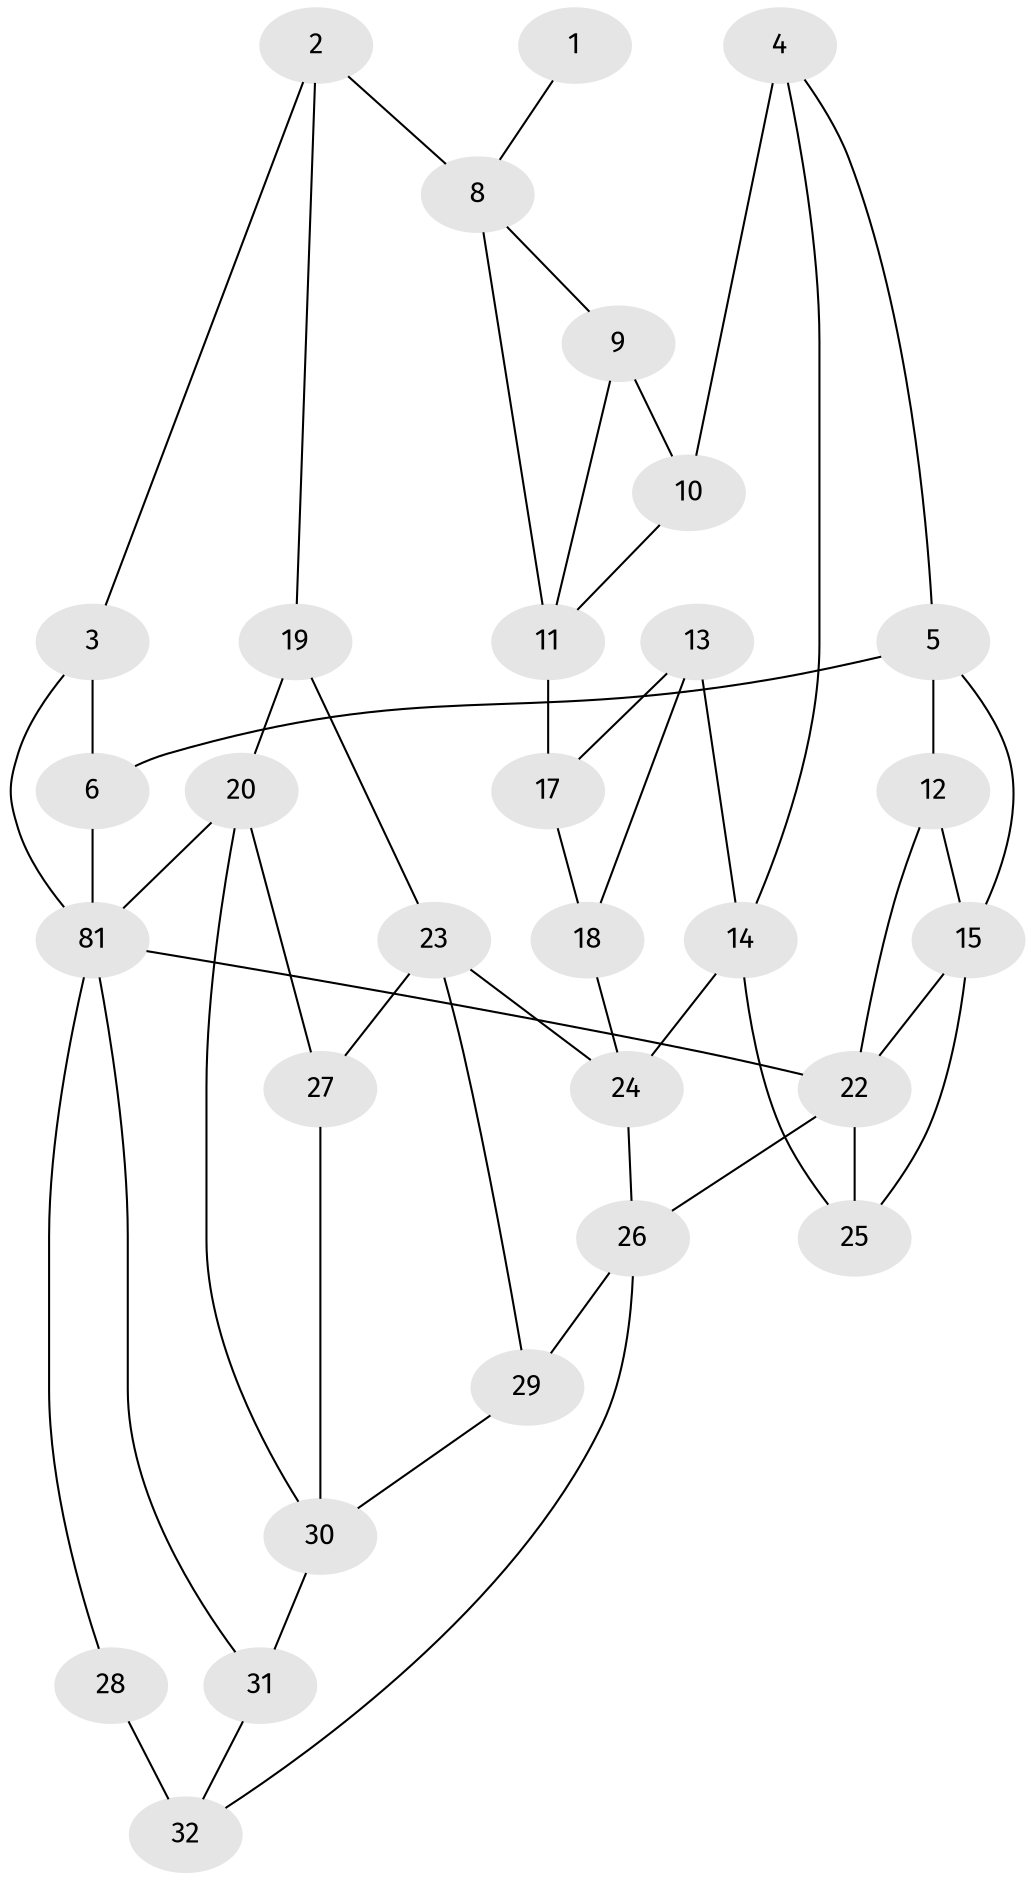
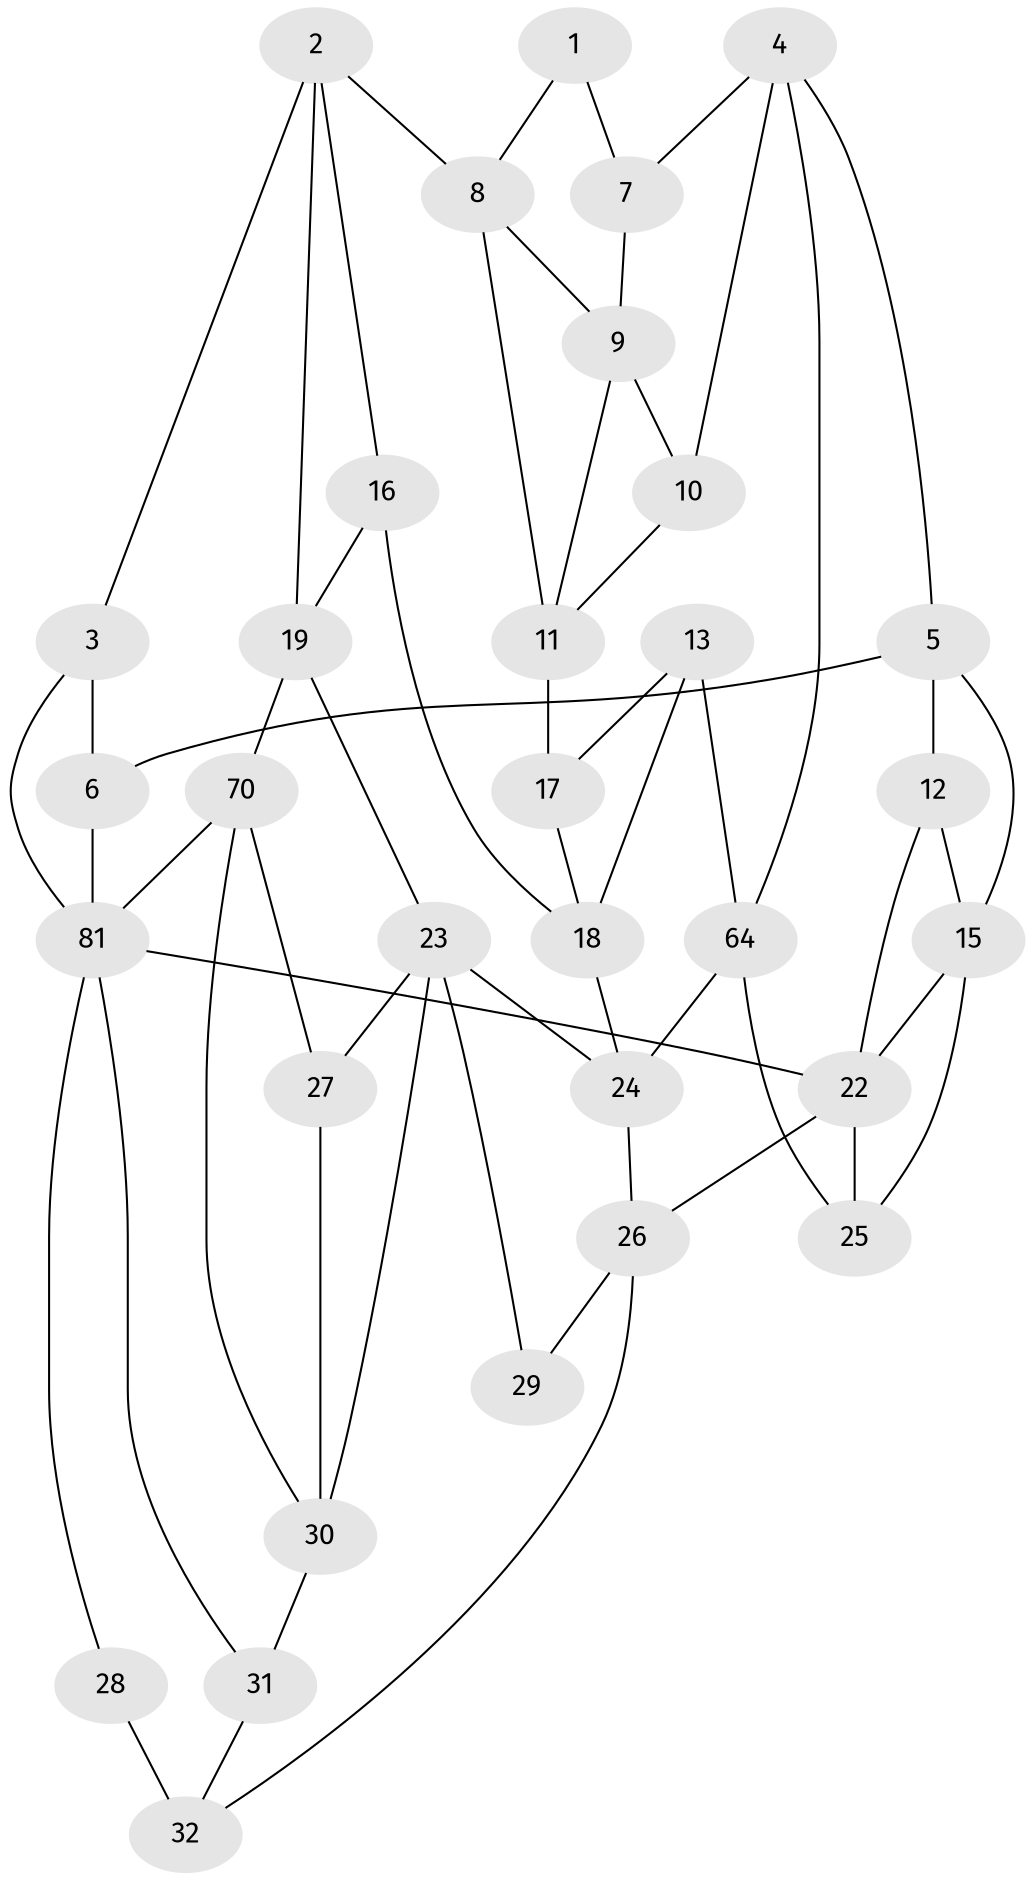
none -> (627, 195)
none -> (383, 493)
(242, 791) -> (242, 791)
(741, 940) -> (741, 940)
(424, 1462) -> (386, 1240)
